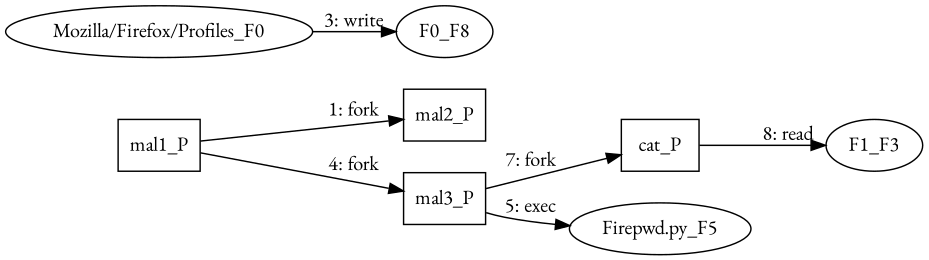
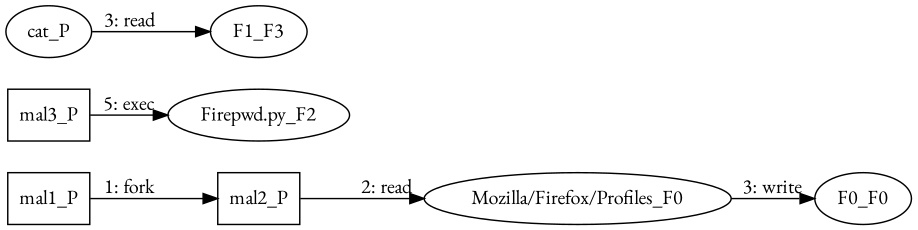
(445, 32) -> (863, 199)
(788, 135) -> (130, 21)
(660, 145) -> (49, 32)
(295, 171) -> none
(546, 173) -> none
none -> (355, 199)
(660, 229) -> (259, 115)
